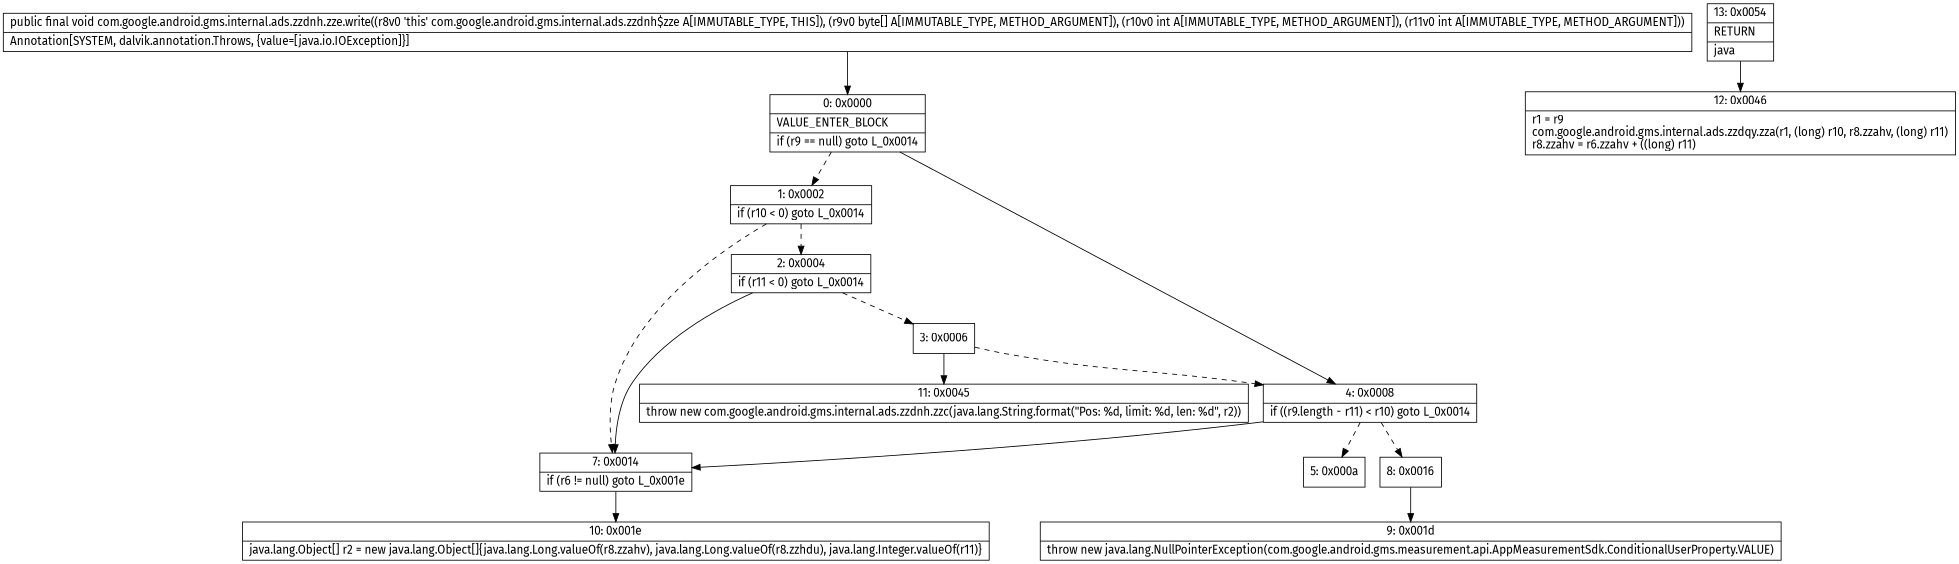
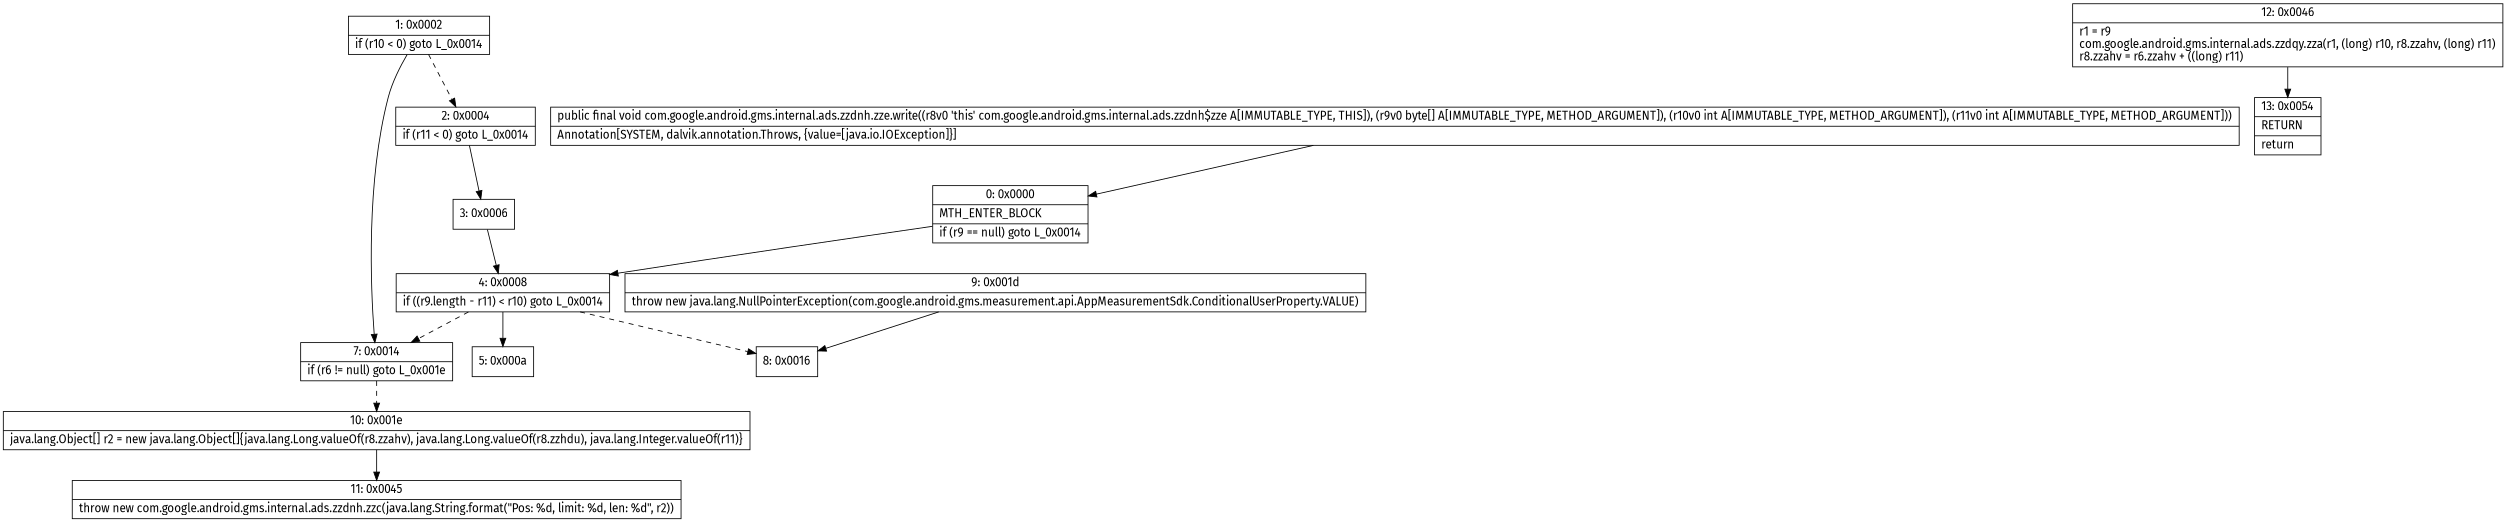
(1725, 51) -> (2278, 145)
(1740, 72) -> (2288, 78)
(833, 123) -> (991, 214)
(824, 165) -> none
(874, 307) -> (474, 168)
(656, 313) -> (374, 192)
(661, 350) -> none
(944, 365) -> (377, 461)
(1114, 369) -> (492, 247)
(1353, 436) -> (503, 325)
(982, 449) -> (444, 325)
(1411, 500) -> (882, 330)
(616, 502) -> (377, 392)
